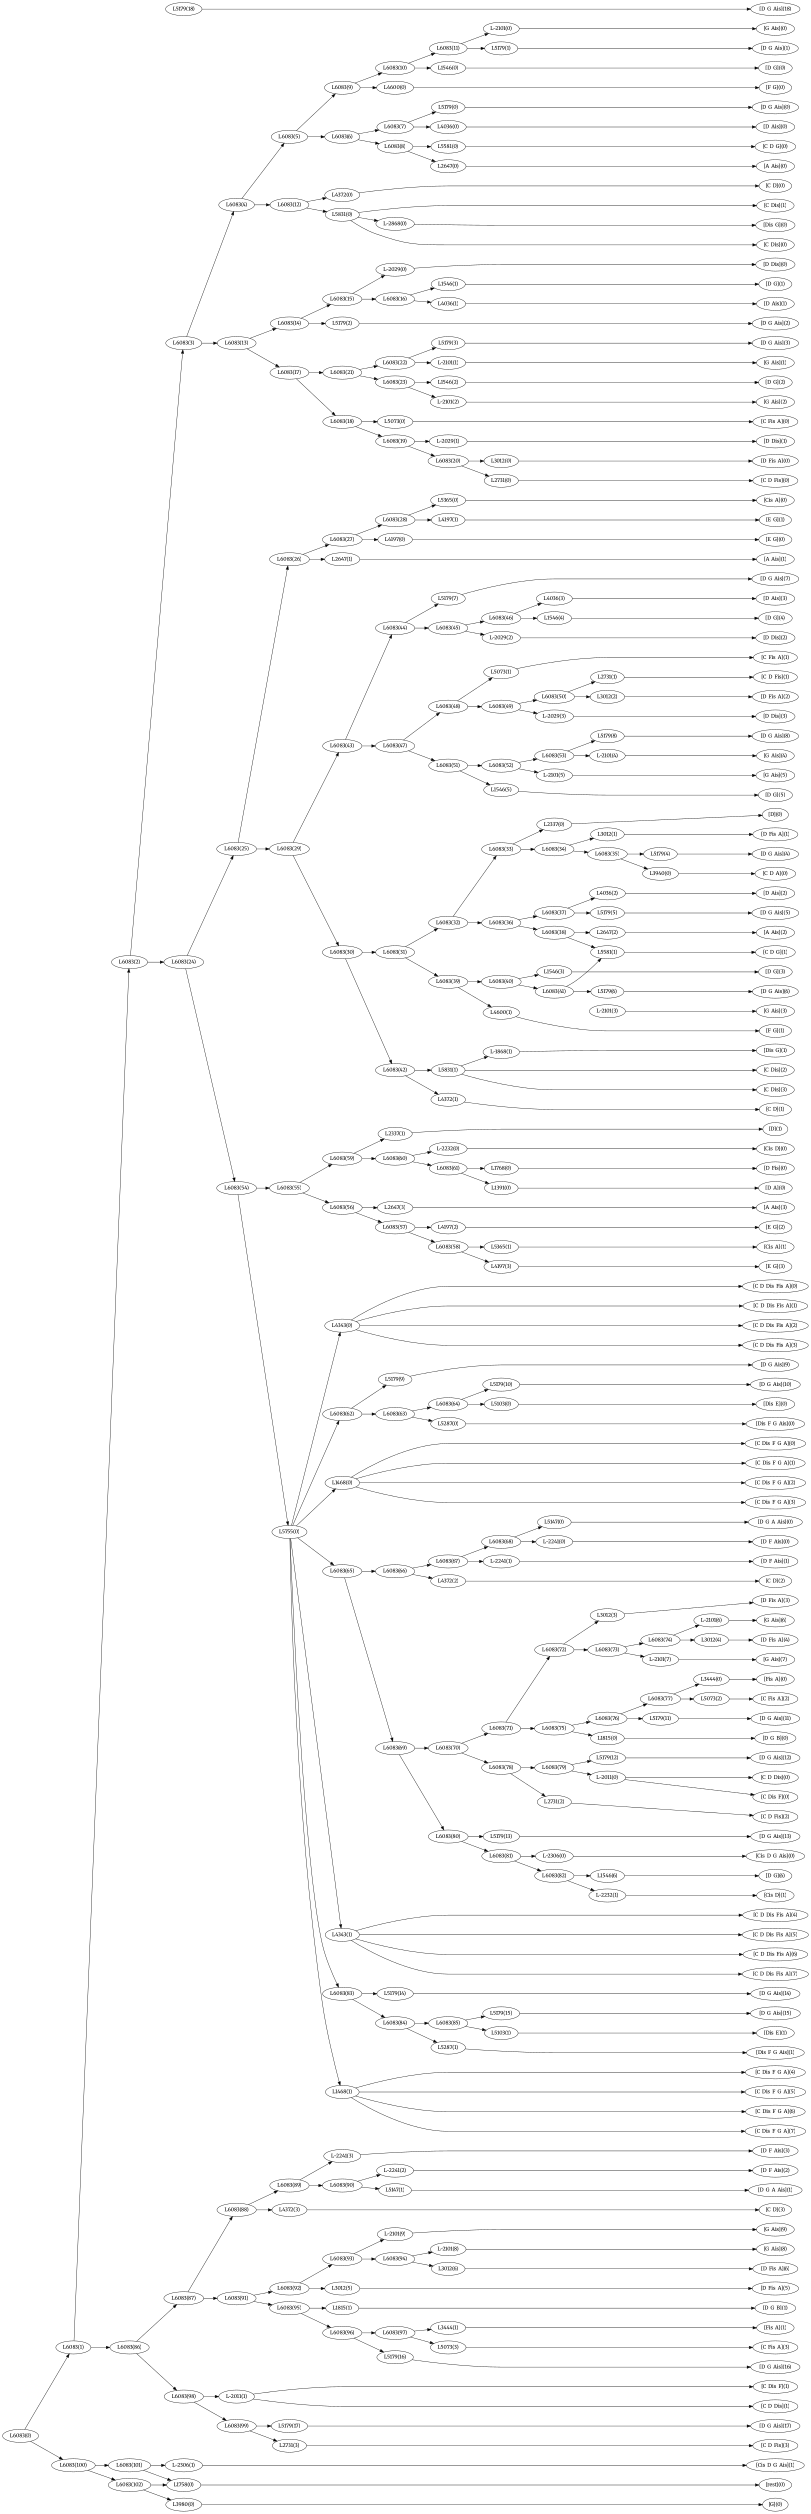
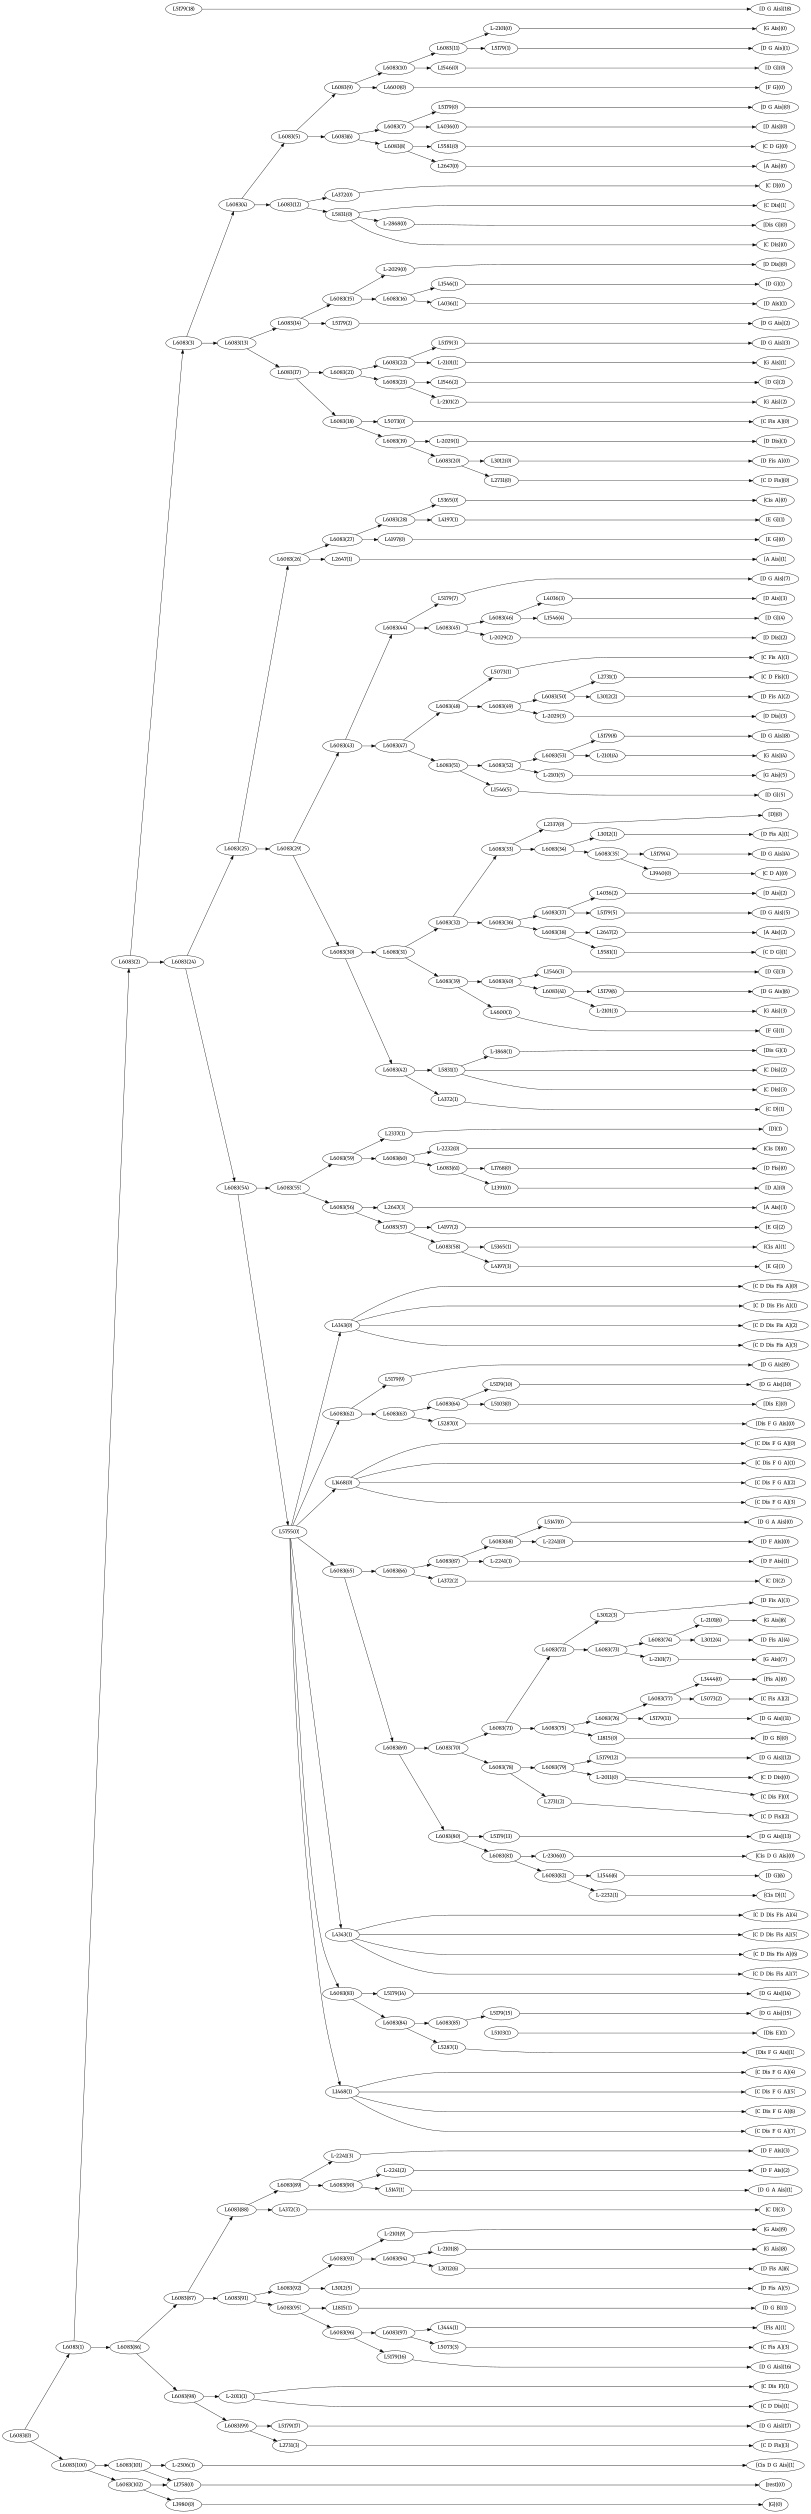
(583, 975) -> (579, 1001)
(474, 2028) -> none
